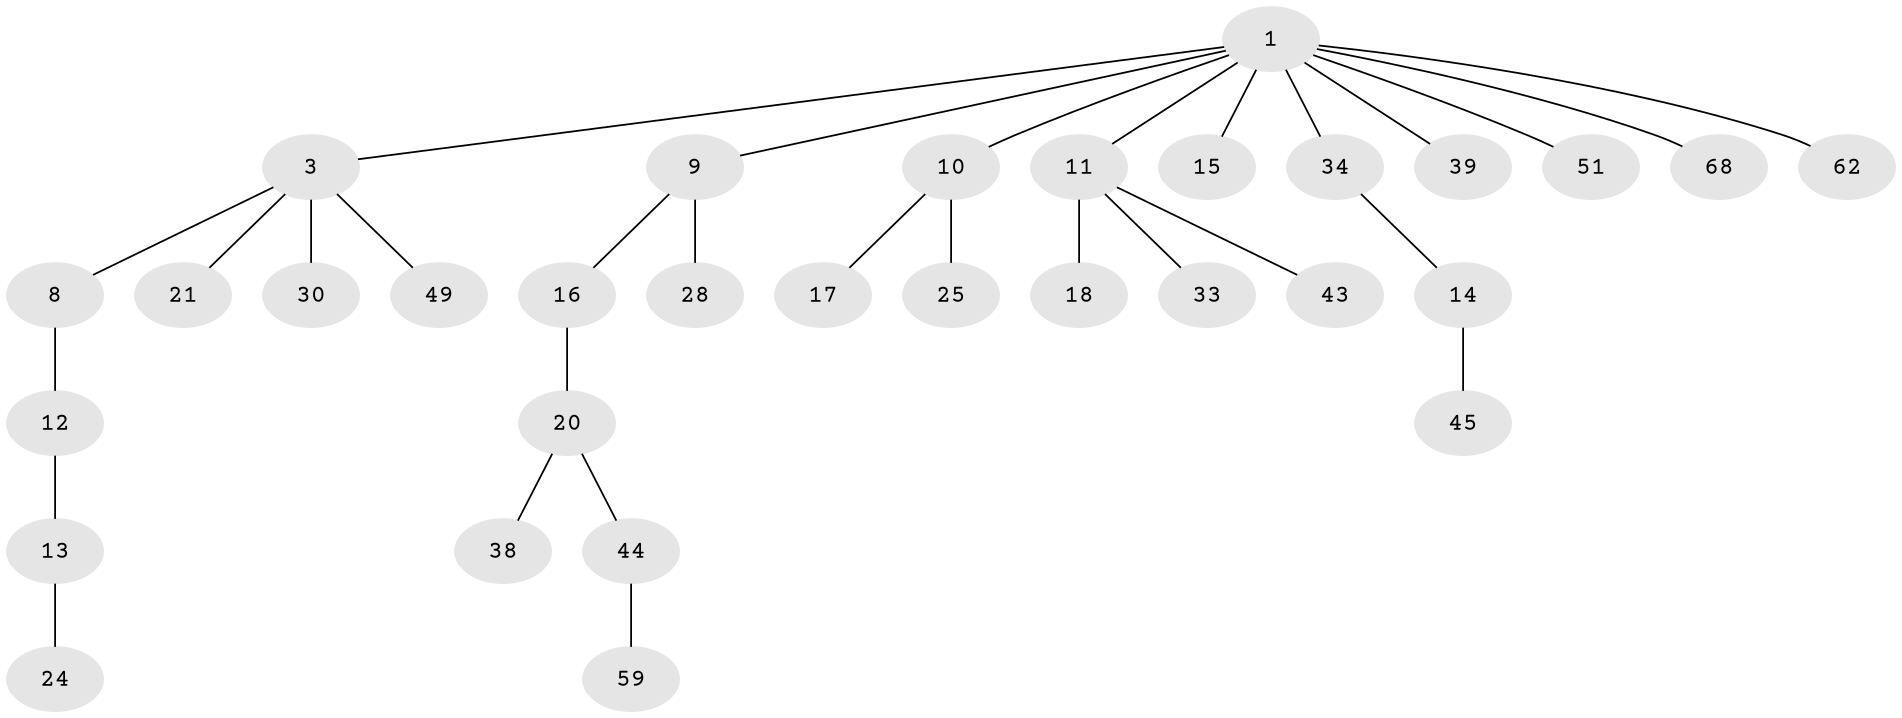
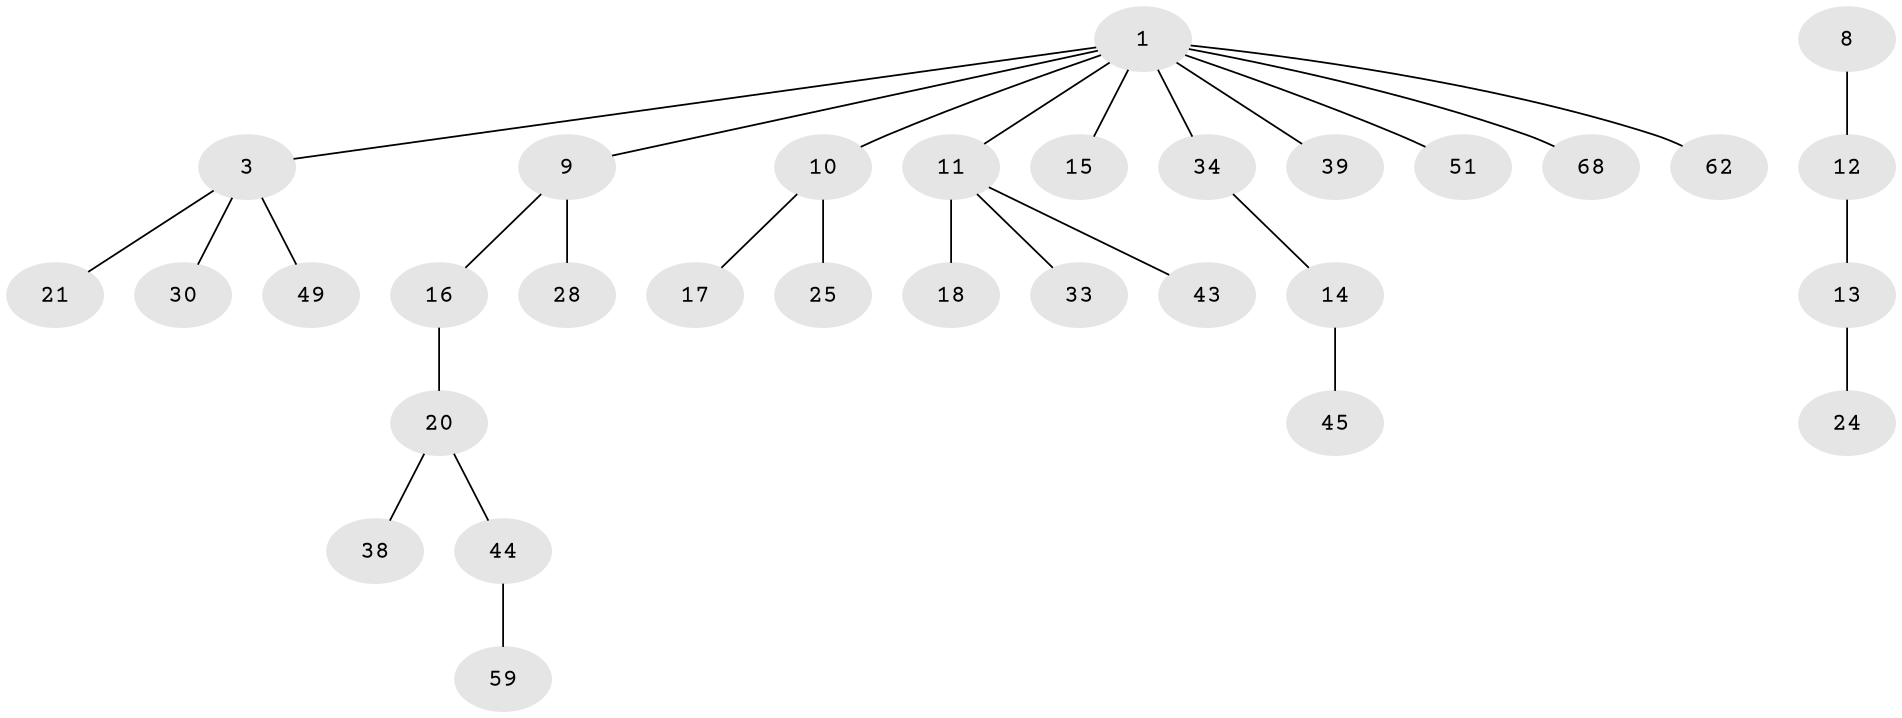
(183, 231) -> none
